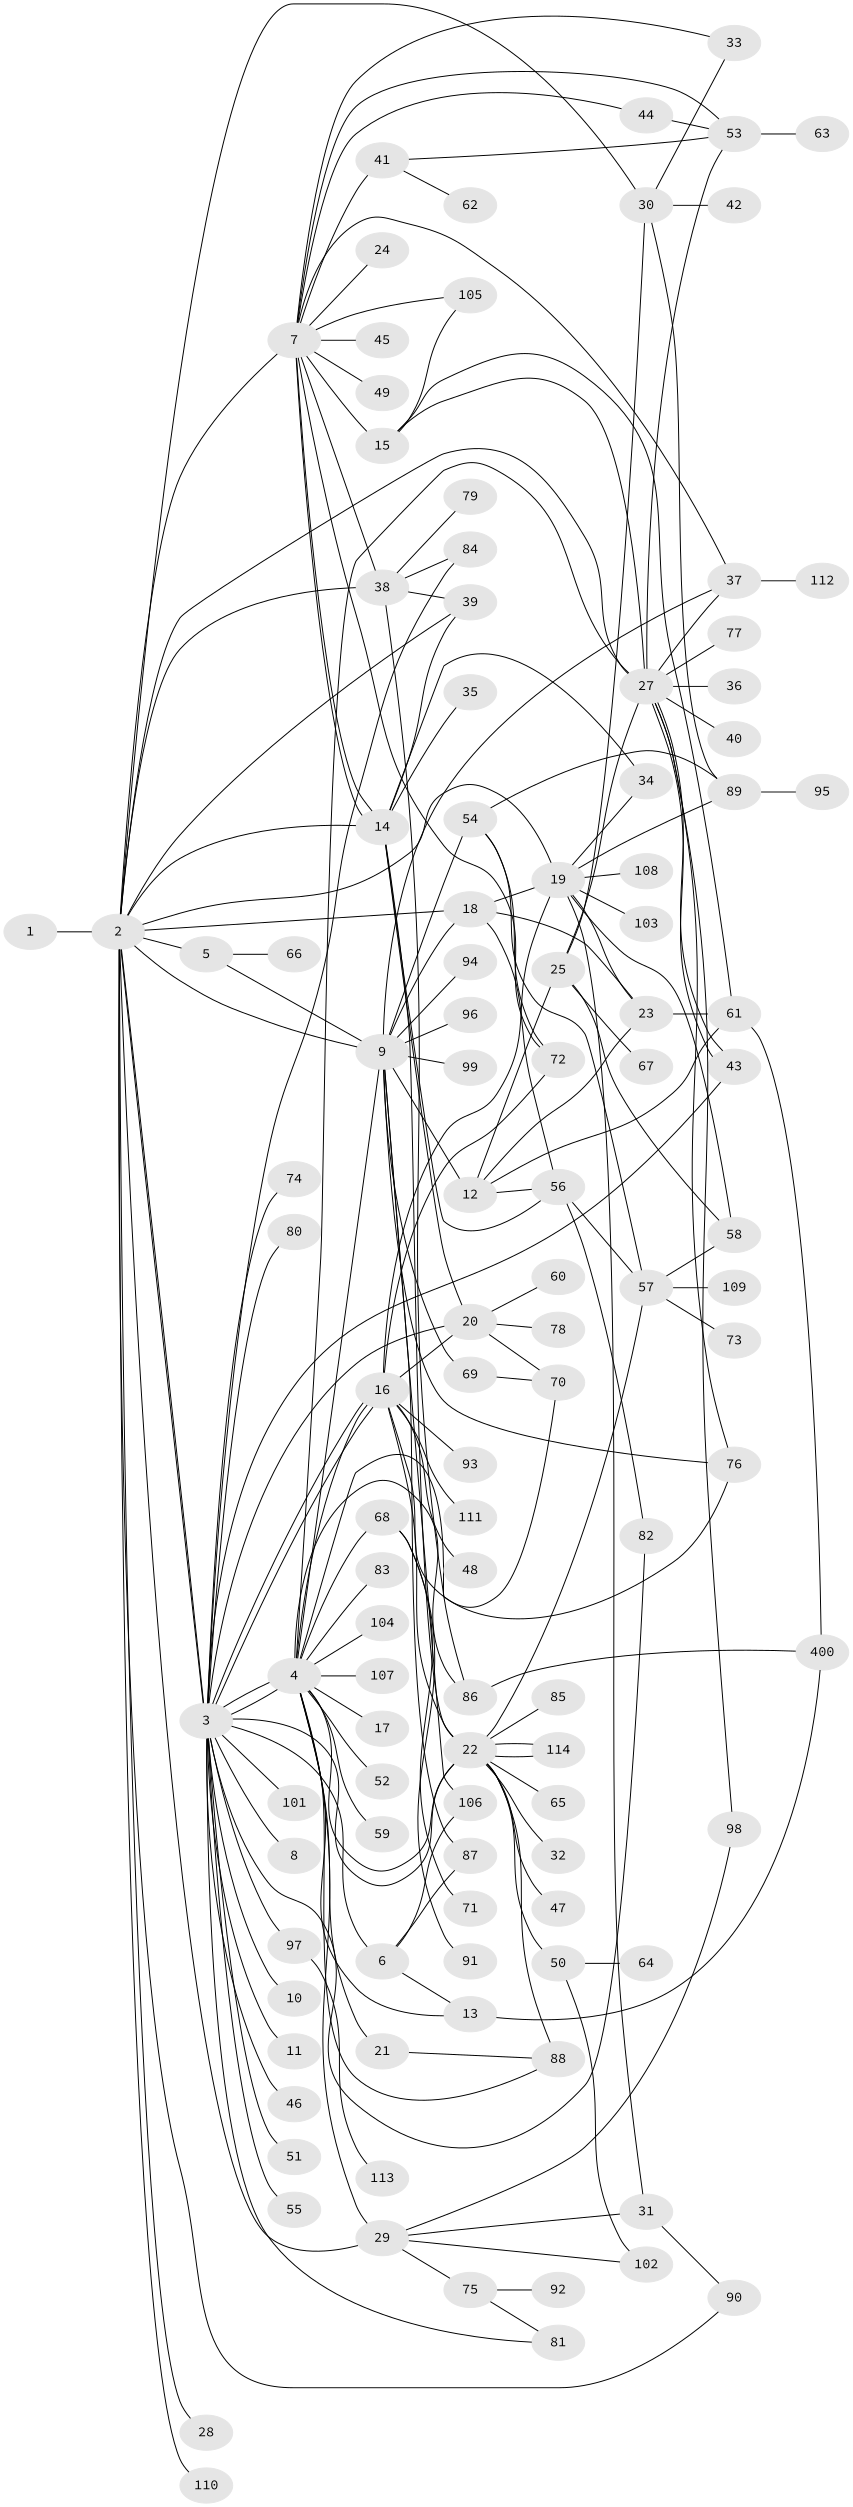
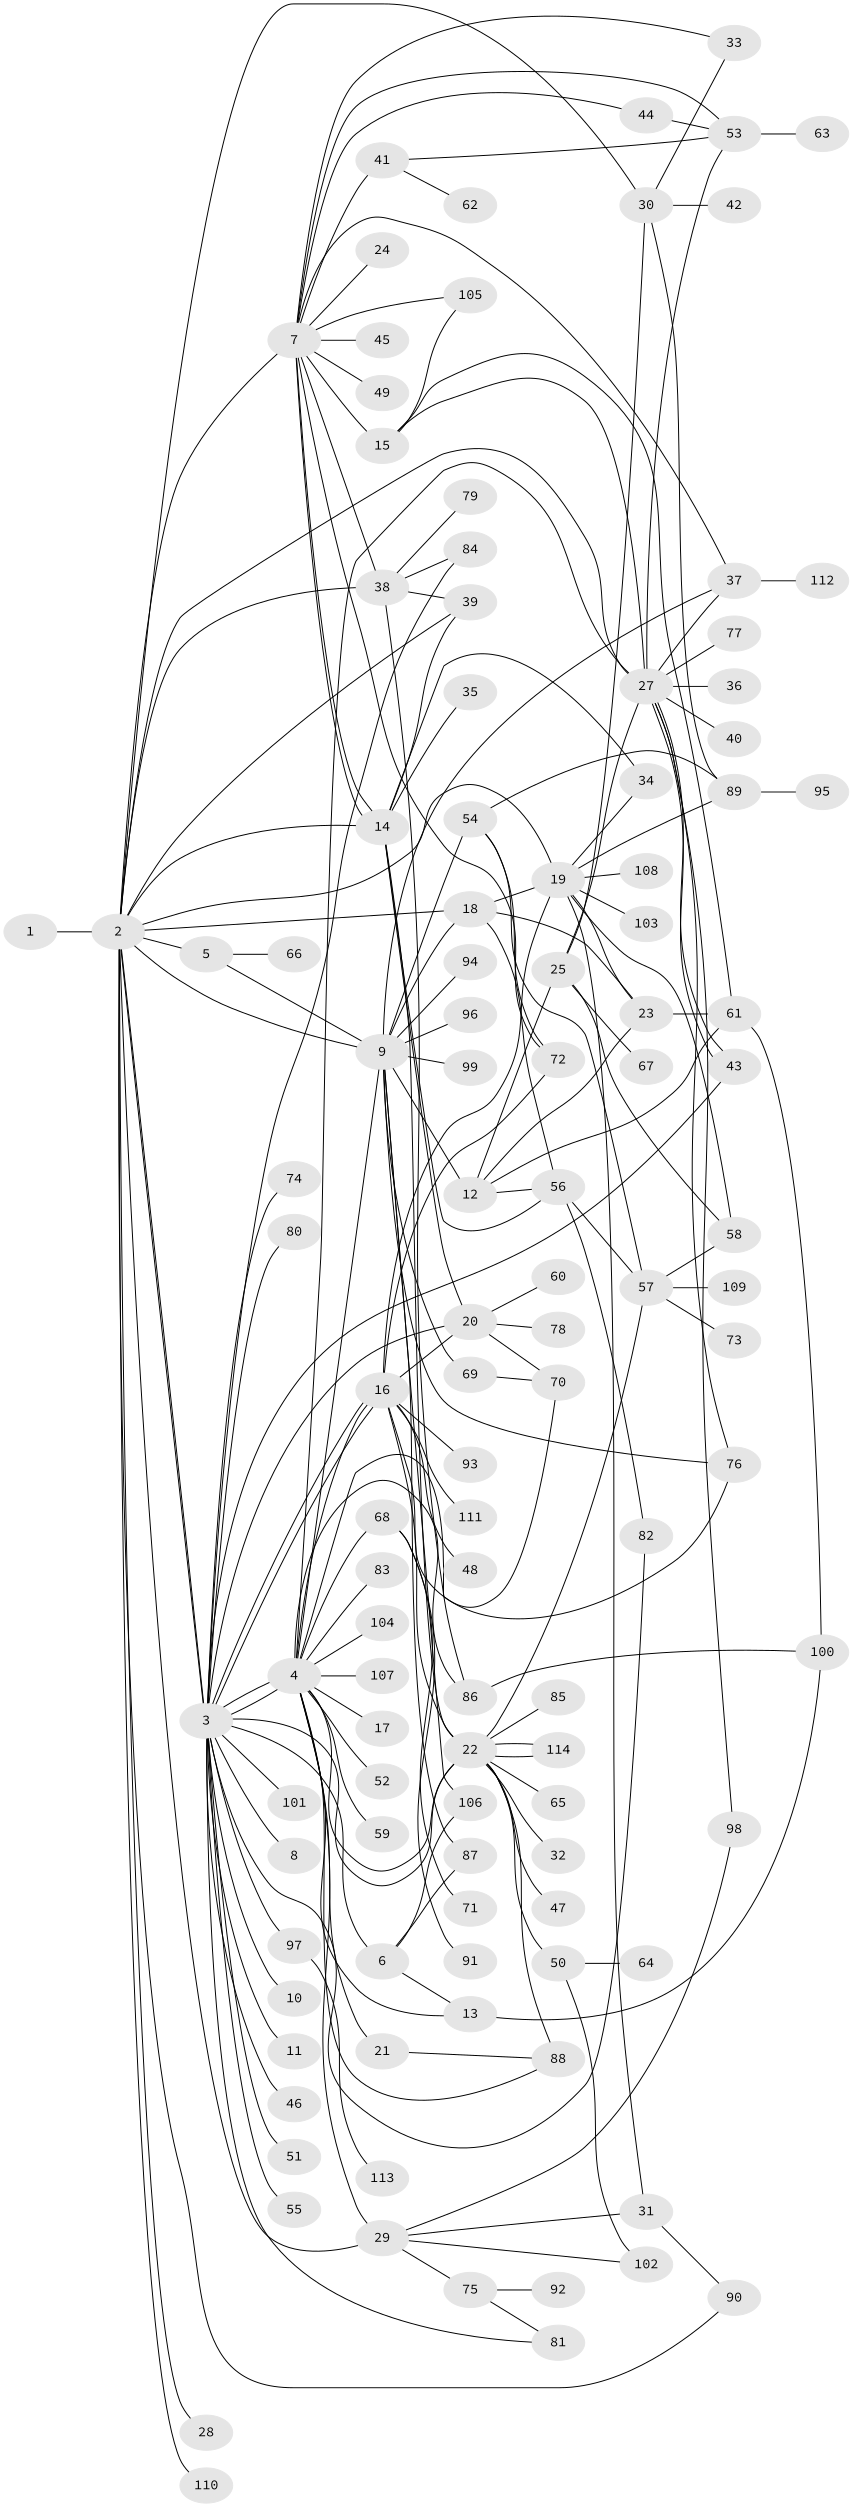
(822, 1652) -> (822, 1652)
